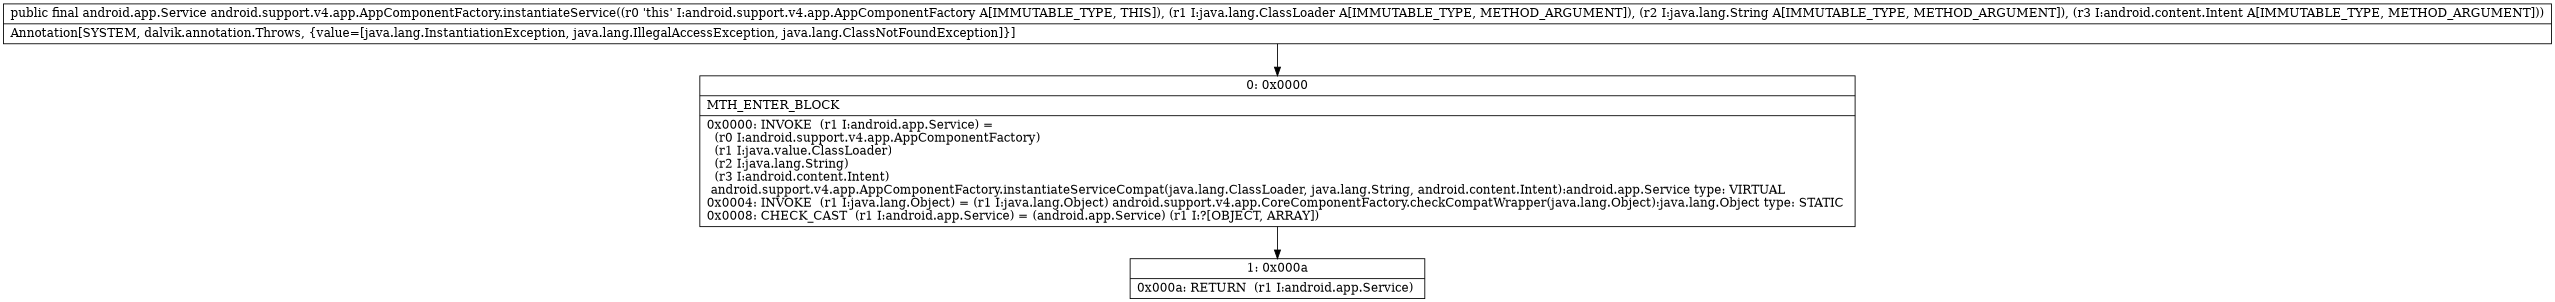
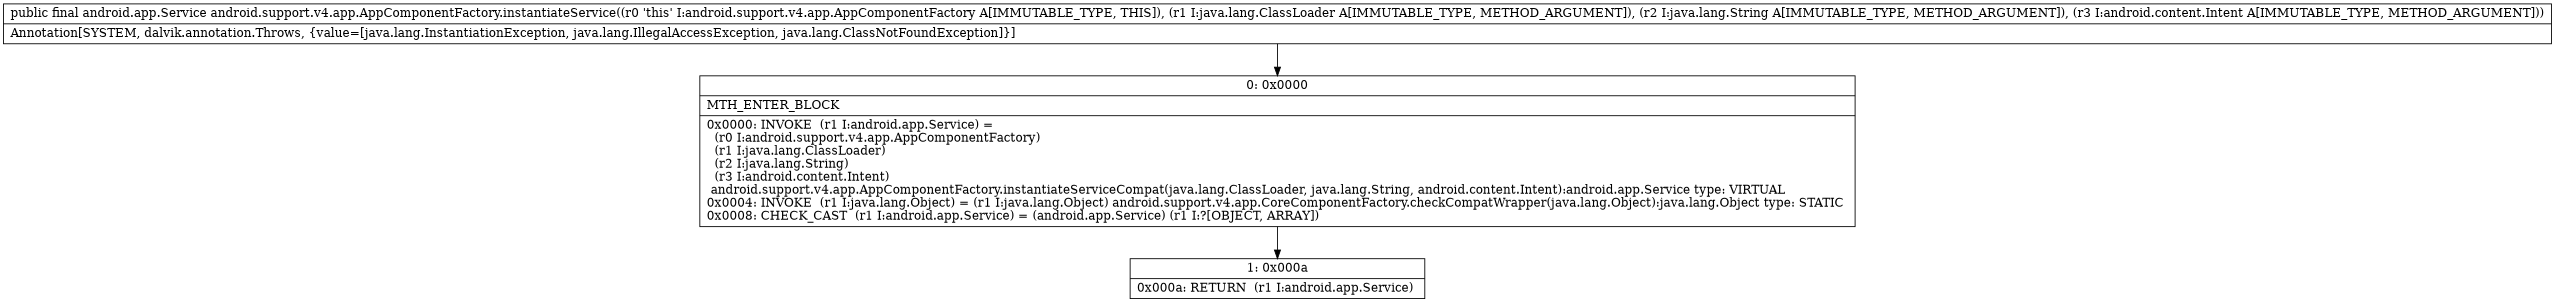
(800, 151) -> (796, 151)
